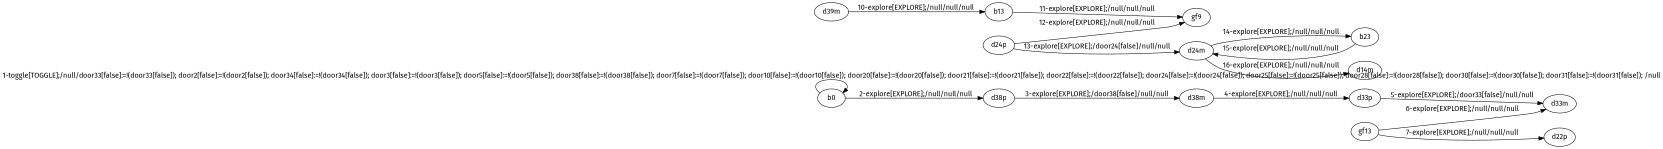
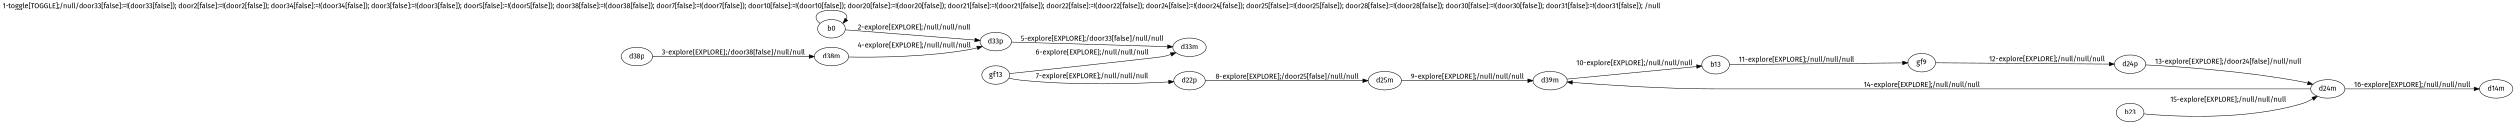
(1097, 35) -> (2022, 63)
(1278, 37) -> (1941, 89)
none -> (1385, 81)
(912, 98) -> (910, 35)
